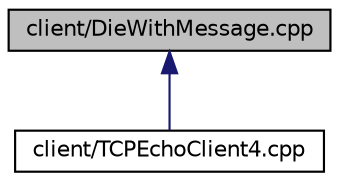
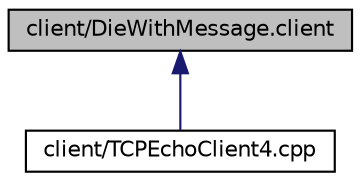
(170, 30) -> (180, 30)
